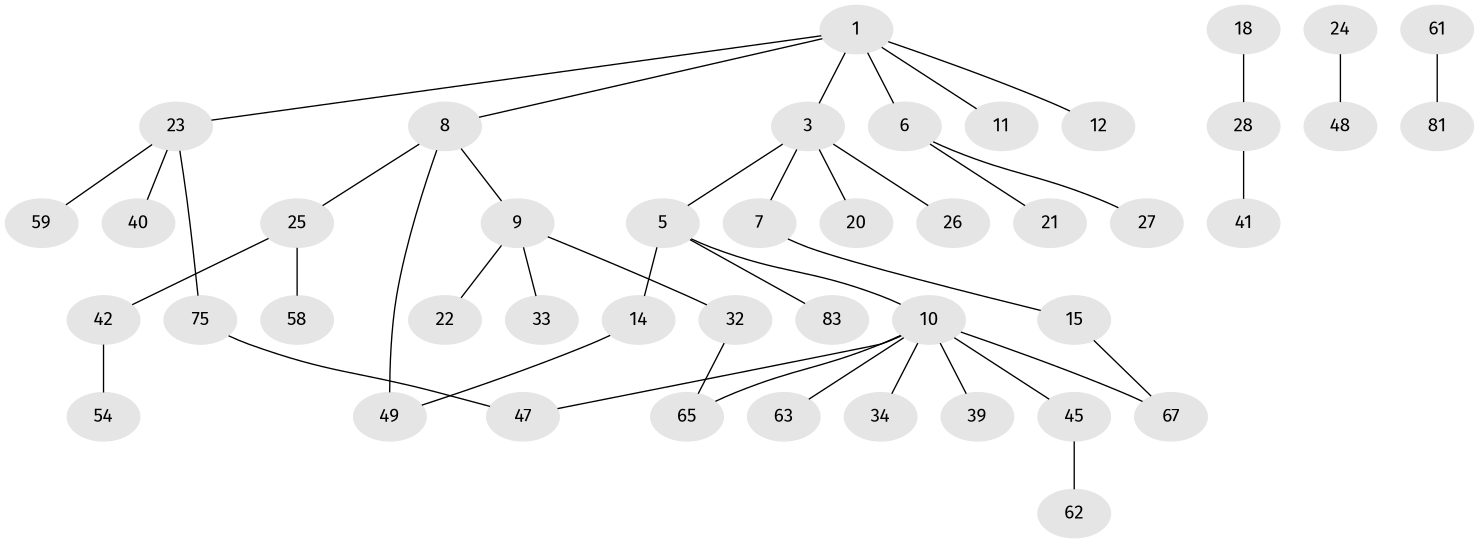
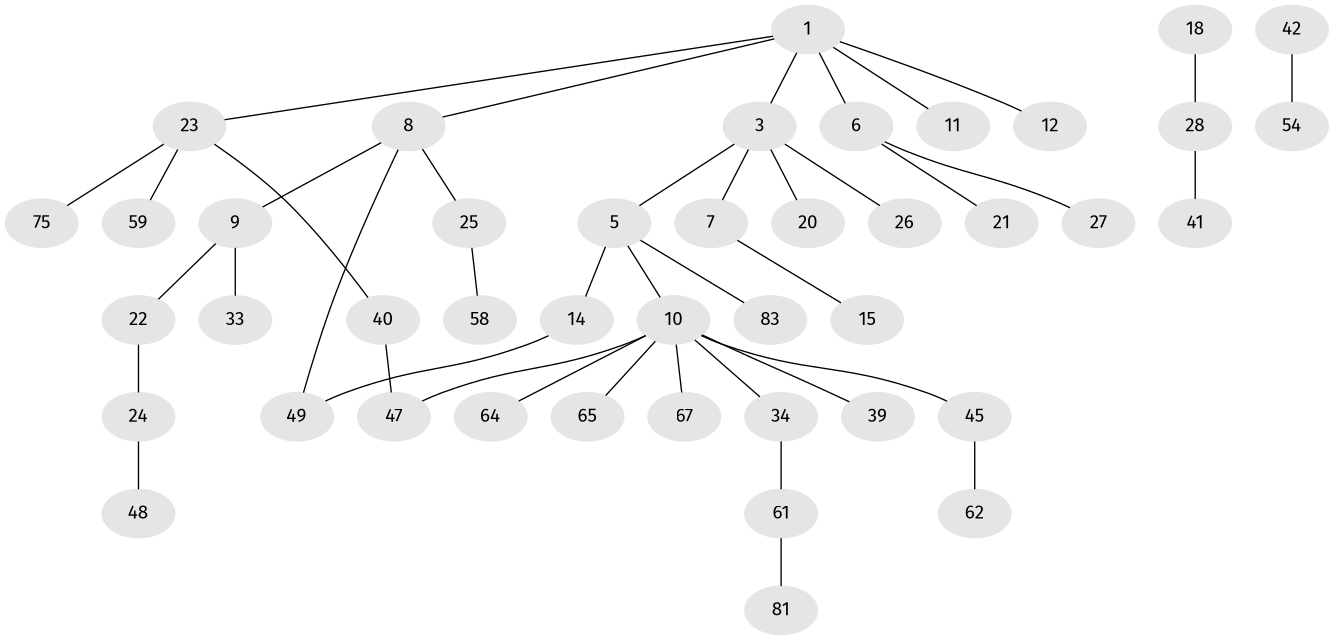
(204, 270) -> none
(735, 320) -> none
(1122, 368) -> none
none -> (138, 369)
(358, 374) -> (389, 369)
(784, 417) -> (491, 417)
none -> (781, 465)
